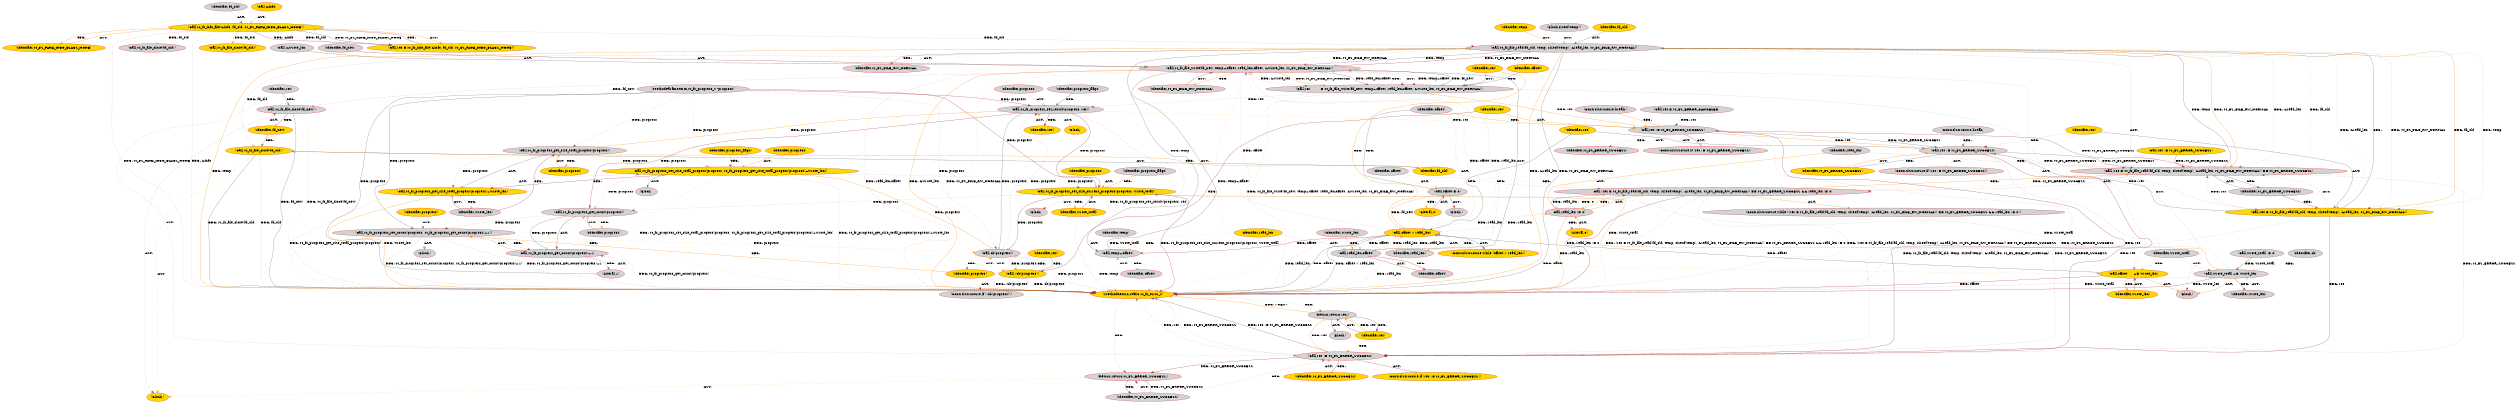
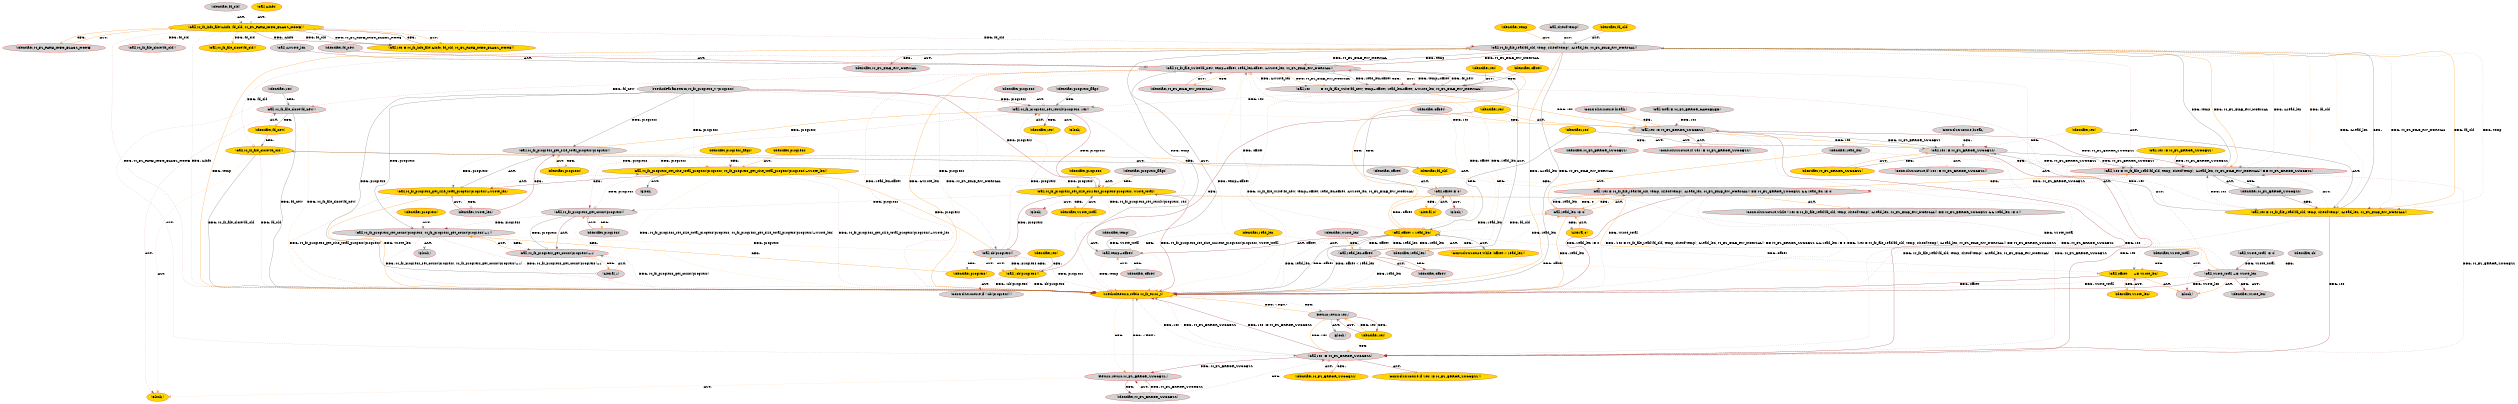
(1564, 27) -> (1564, 27)
(54, 48) -> (54, 48)
(1687, 110) -> (1687, 110)
(630, 119) -> (630, 119)
(788, 137) -> (788, 137)
(1002, 176) -> none
(1403, 212) -> (1403, 212)
(1520, 223) -> (1520, 223)
(1307, 243) -> (1307, 243)
none -> (1493, 247)
(1769, 257) -> (1769, 257)
(598, 260) -> (598, 260)
(1115, 334) -> (1115, 334)
none -> (1133, 336)
